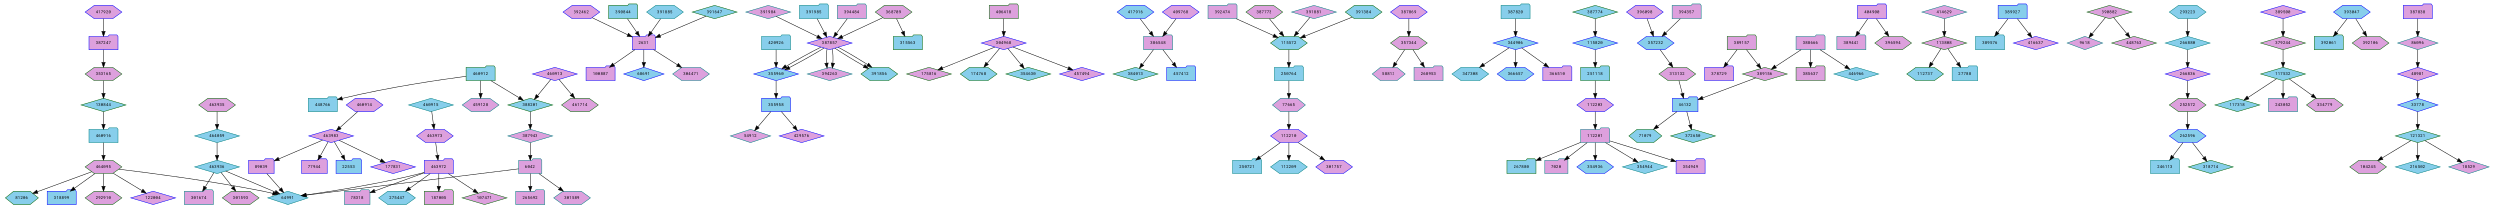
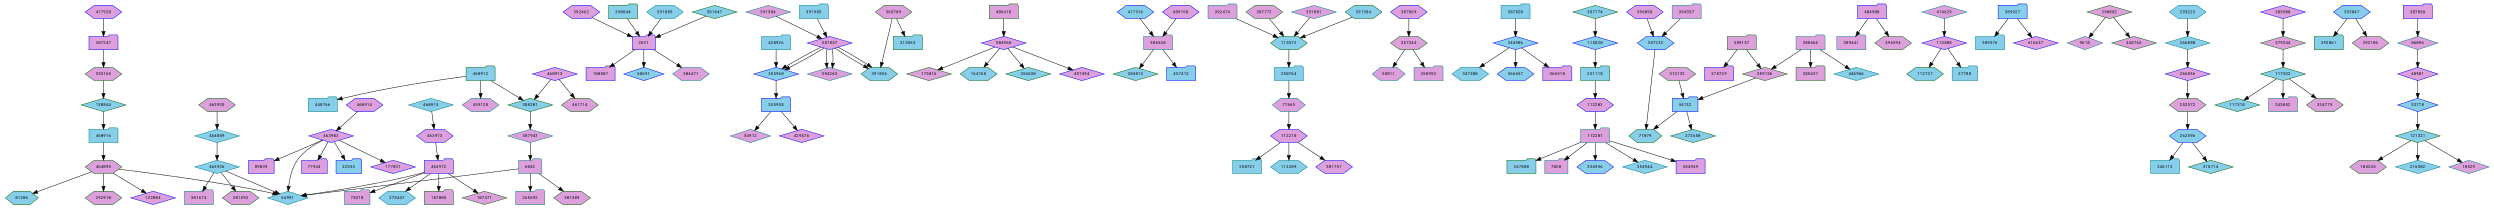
(852, 12) -> none
(863, 27) -> (887, 41)
(1944, 43) -> (1944, 43)
(1665, 56) -> (1651, 87)
(979, 74) -> (979, 74)
(274, 181) -> (299, 158)
(62, 198) -> none
(572, 198) -> (572, 198)
